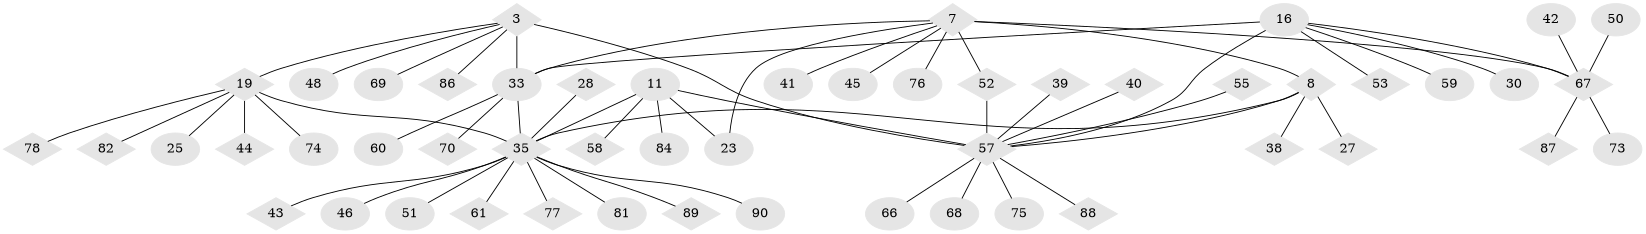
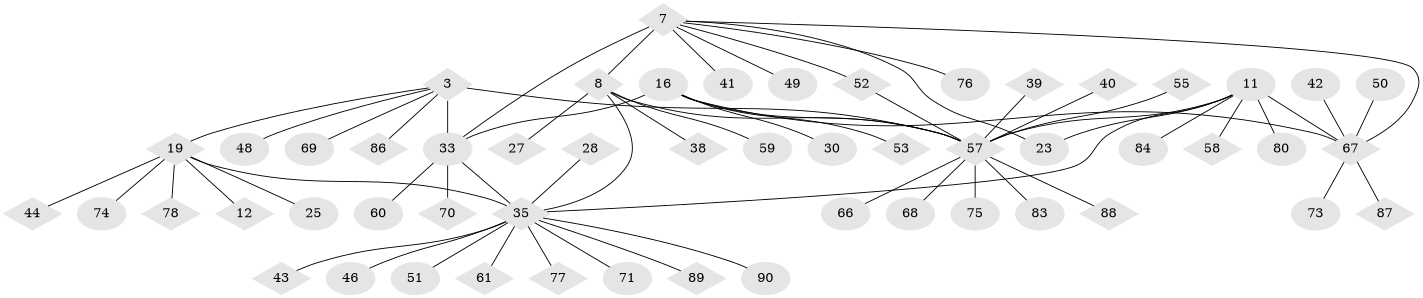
(1375, 52) -> (690, 119)
(853, 84) -> (793, 84)
none -> (1303, 118)
(106, 149) -> (245, 214)
none -> (1282, 149)
(622, 214) -> (627, 279)
none -> (1040, 214)
